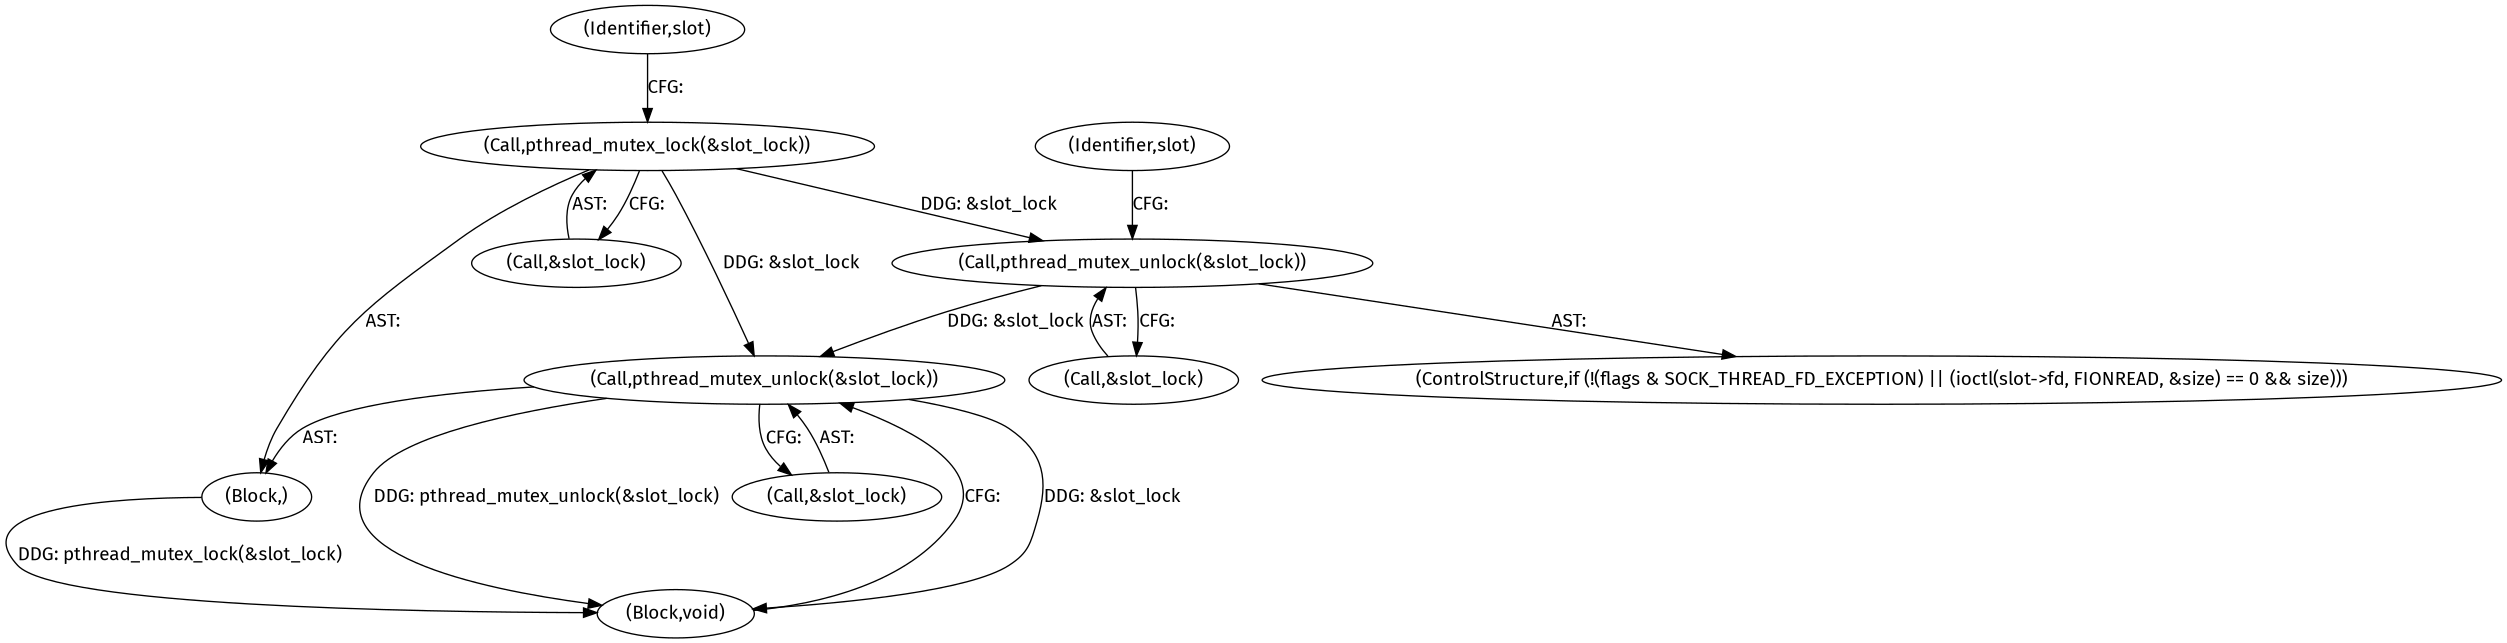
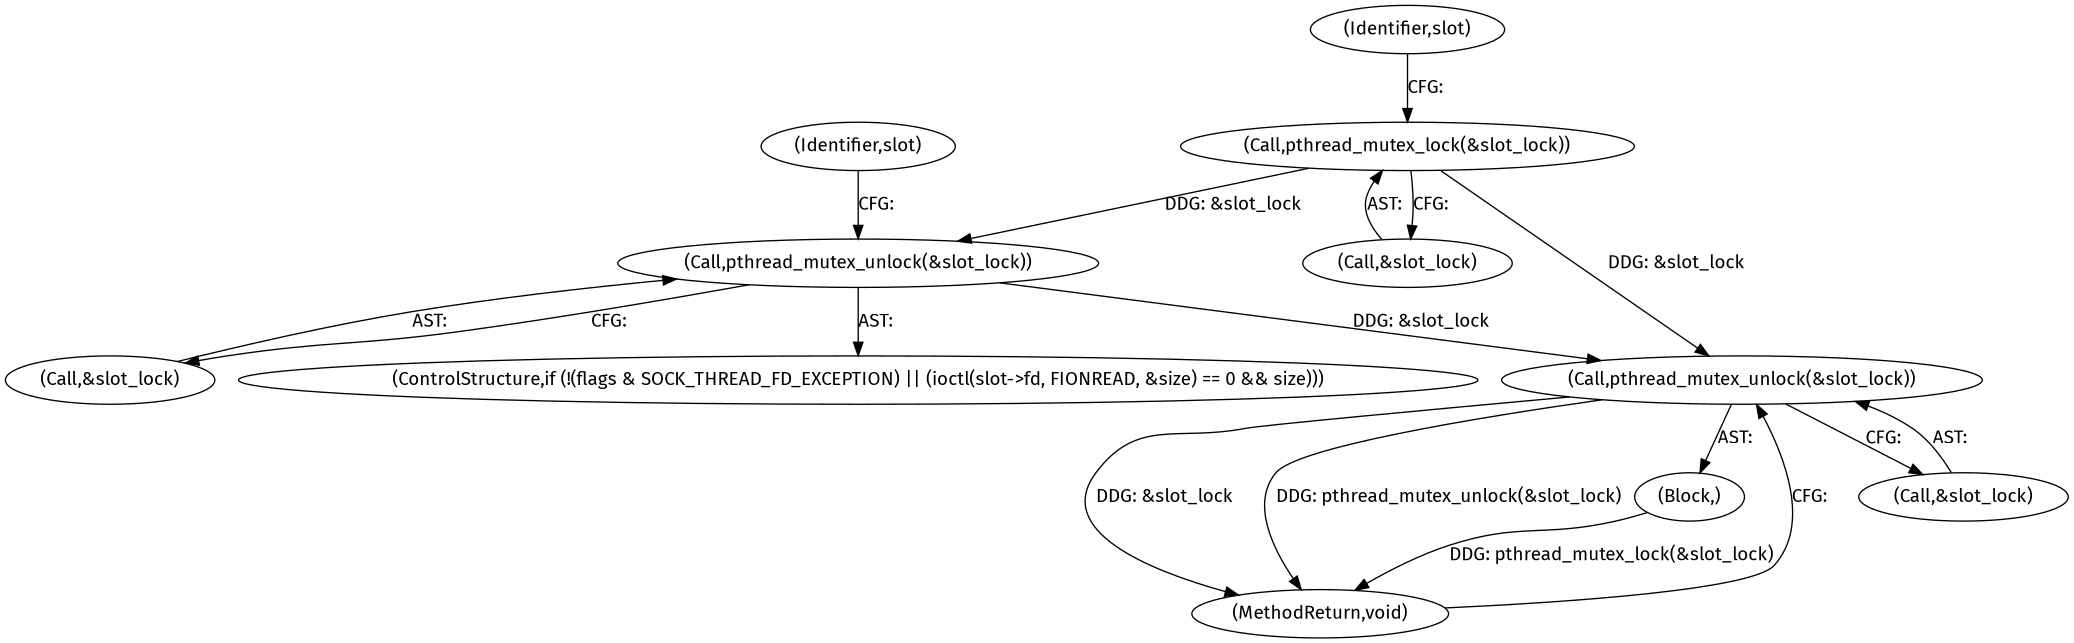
(398, 284) -> none
(676, 614) -> (1320, 614)
